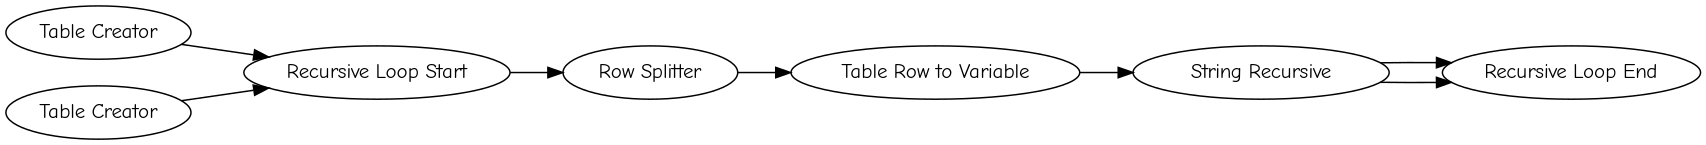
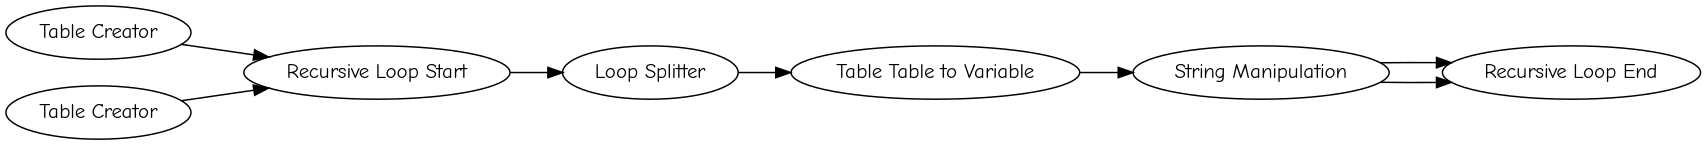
(650, 73) -> (650, 73)
(935, 73) -> (935, 73)
(1261, 73) -> (1261, 73)
